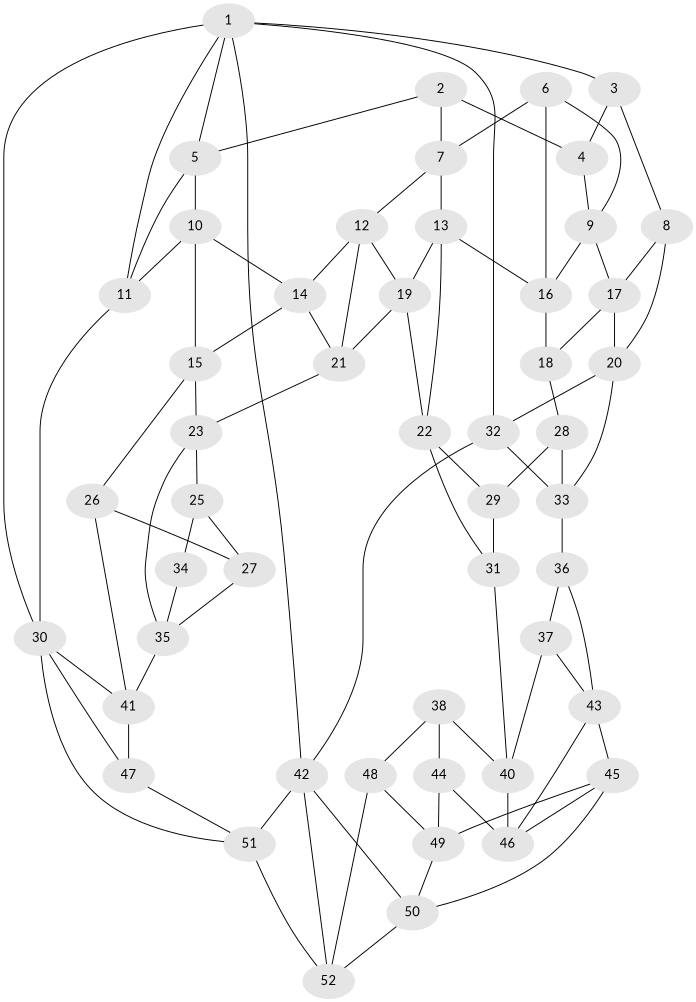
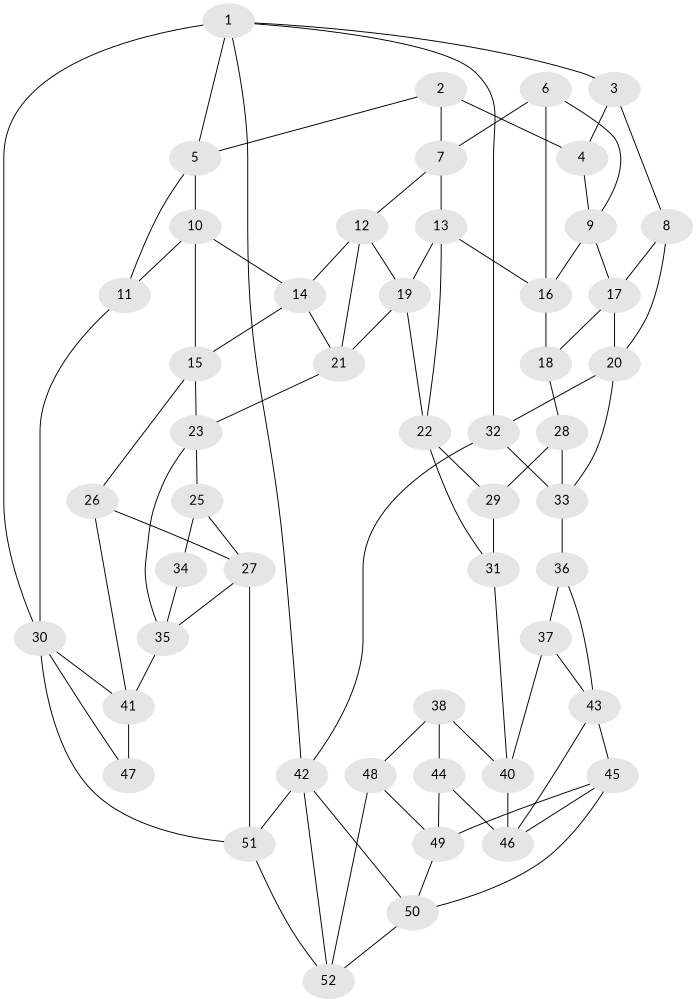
(157, 151) -> none
(189, 810) -> (250, 707)
